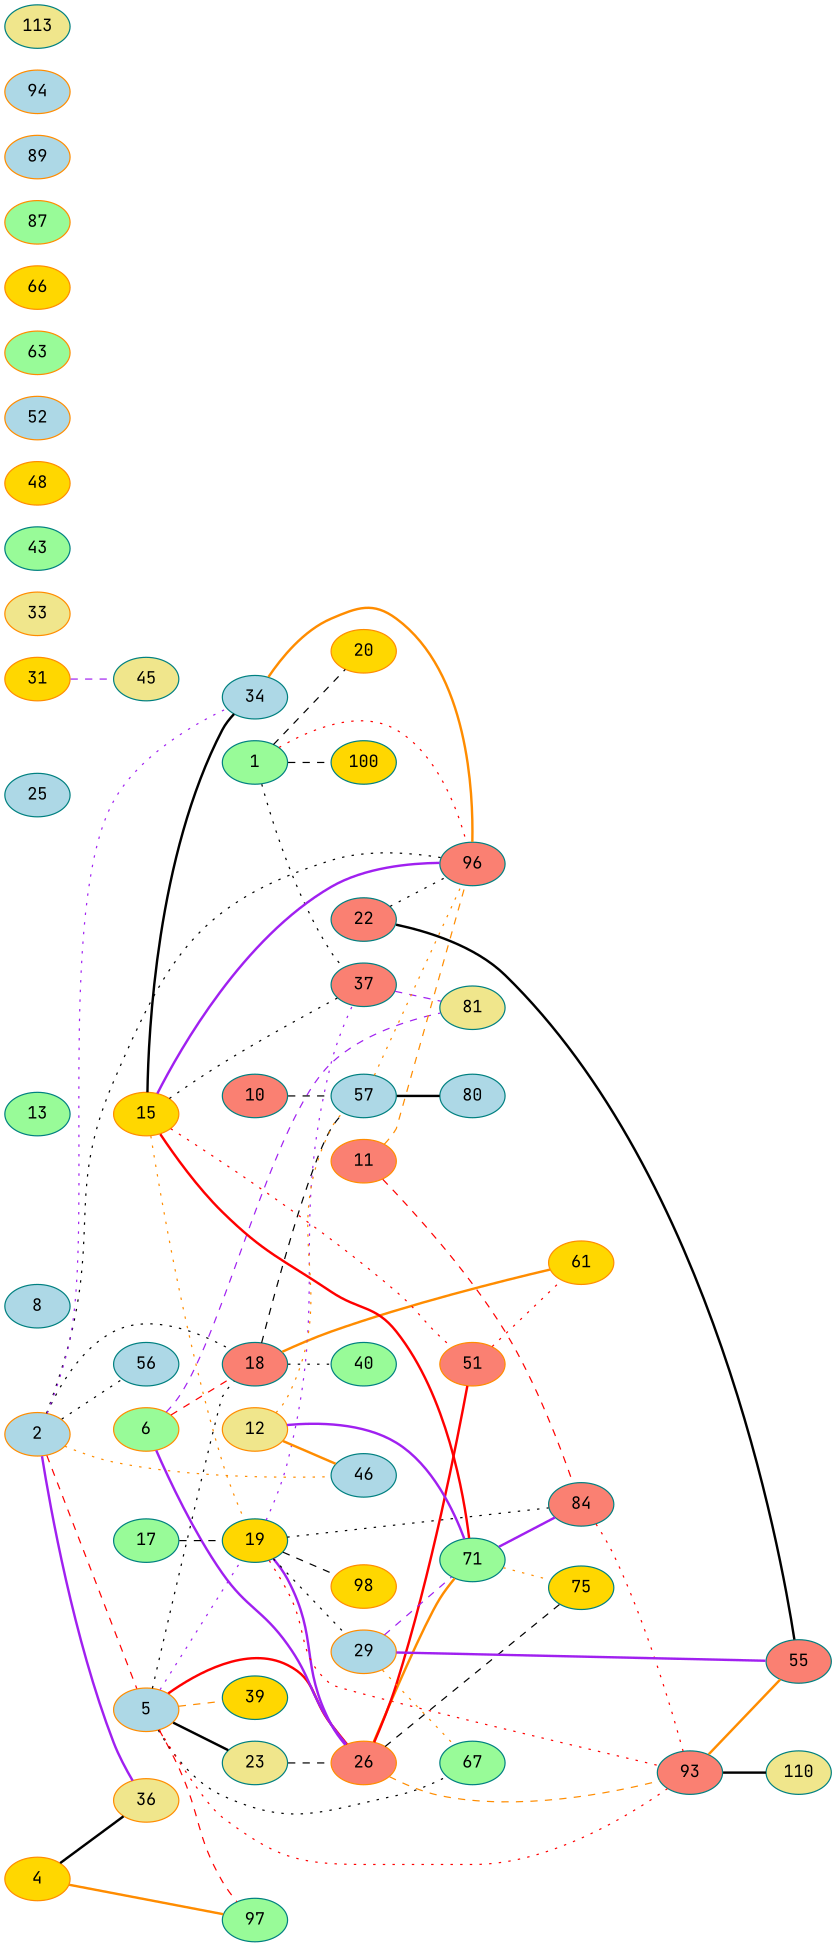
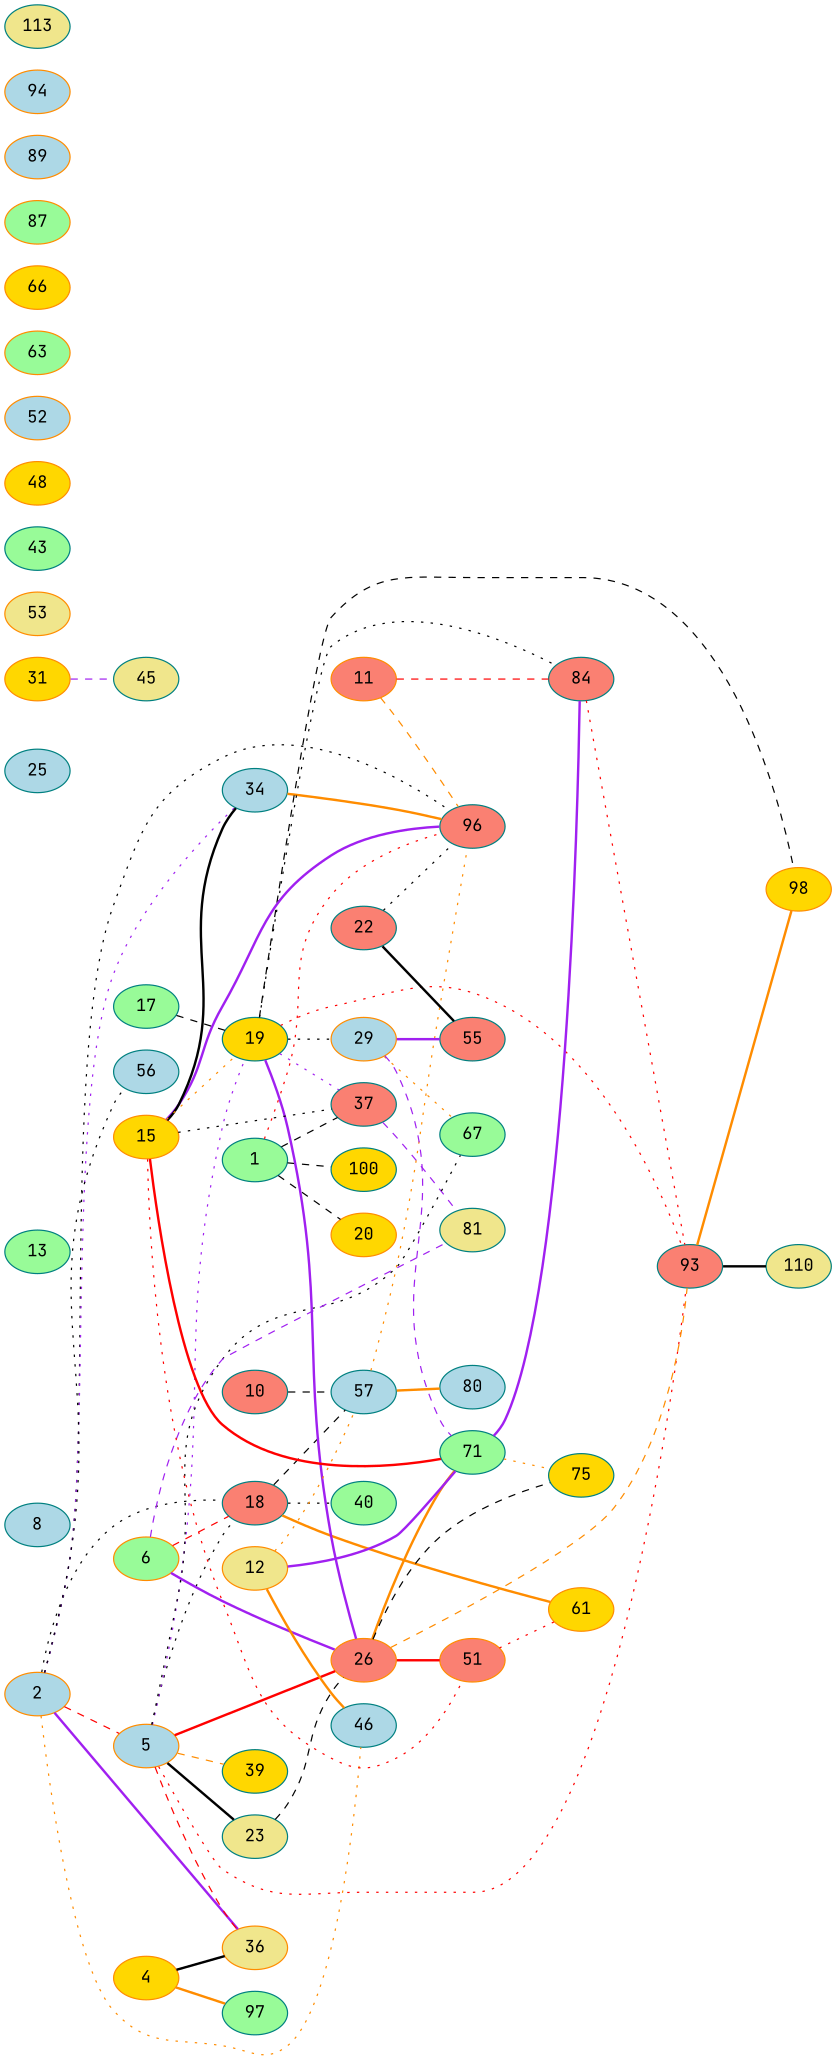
(37, 614) -> (37, 614)
(296, 885) -> (309, 1132)
(418, 1096) -> (418, 1390)
(744, 1717) -> (744, 1078)
(196, 1817) -> (191, 1851)
